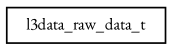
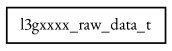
(86, 25) -> (86, 25)
